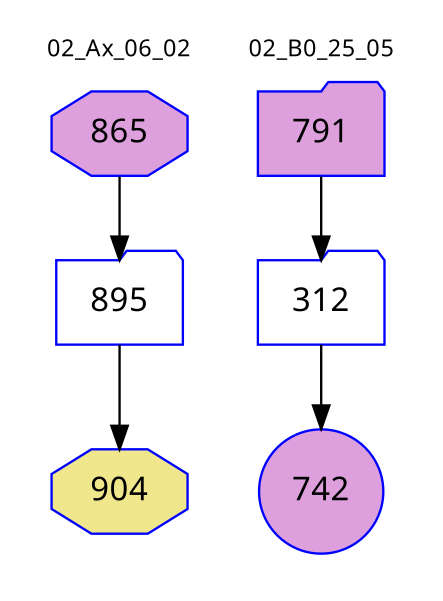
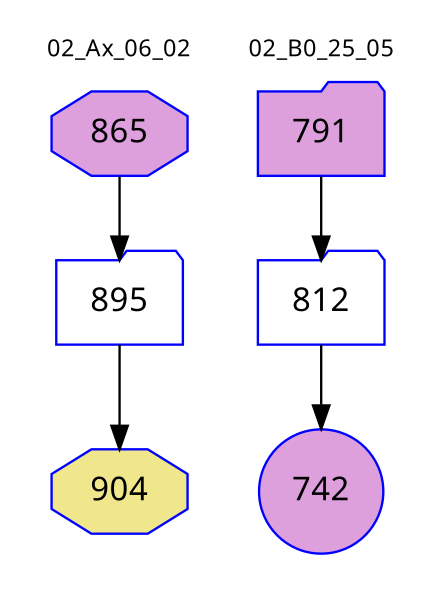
(321, 302) -> (321, 302)
